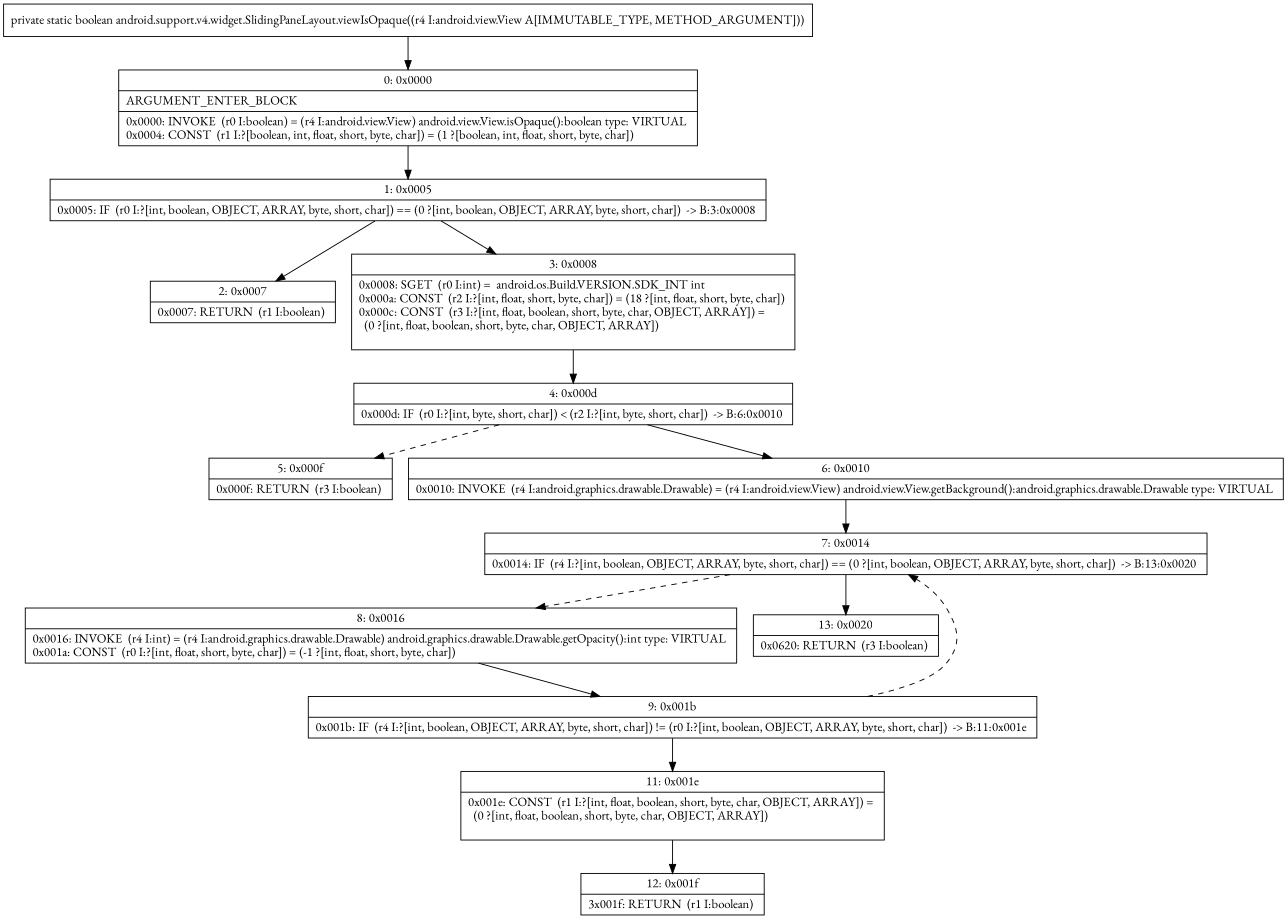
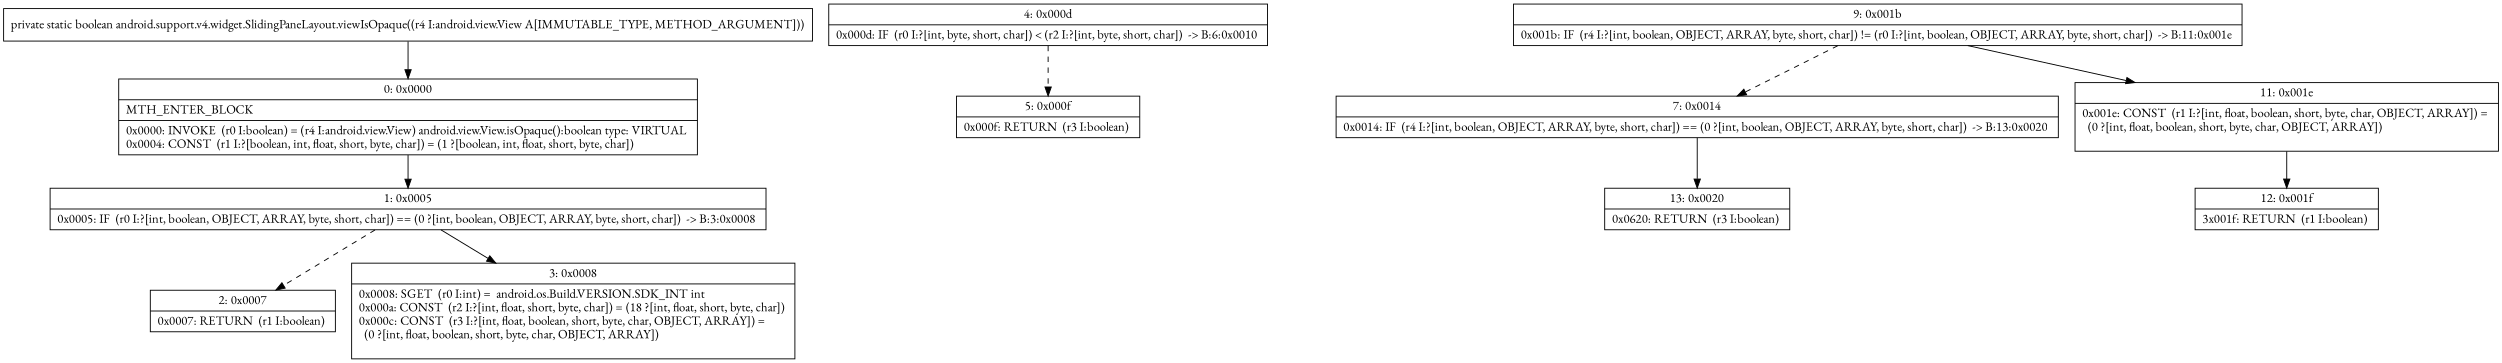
(212, 101) -> (190, 110)
(329, 249) -> (329, 258)
(573, 362) -> none
(846, 479) -> none
(381, 636) -> none
